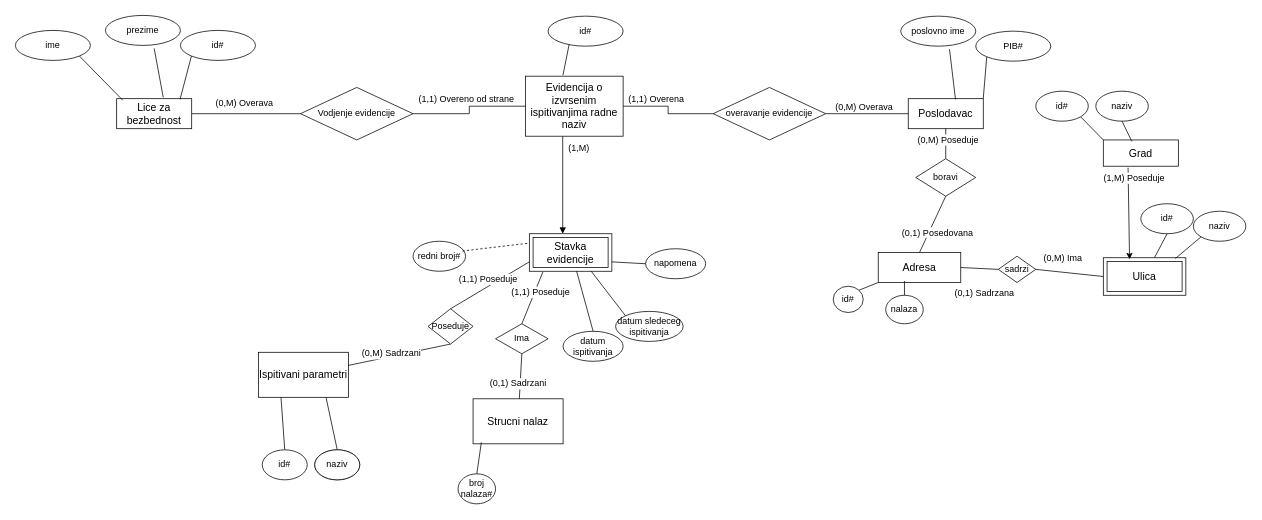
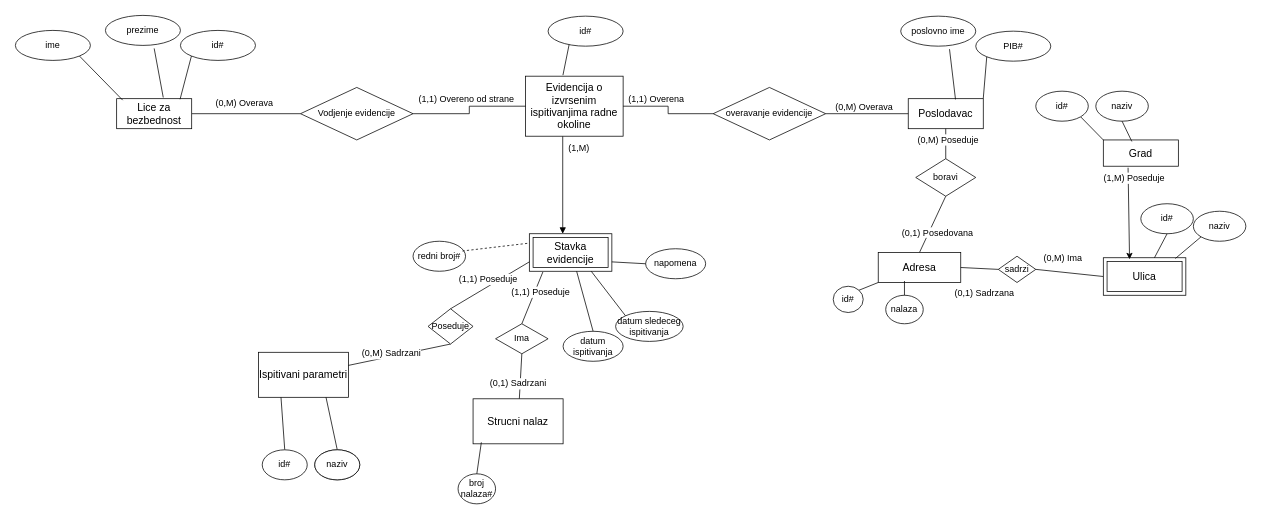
(574, 106) -> (574, 106)
